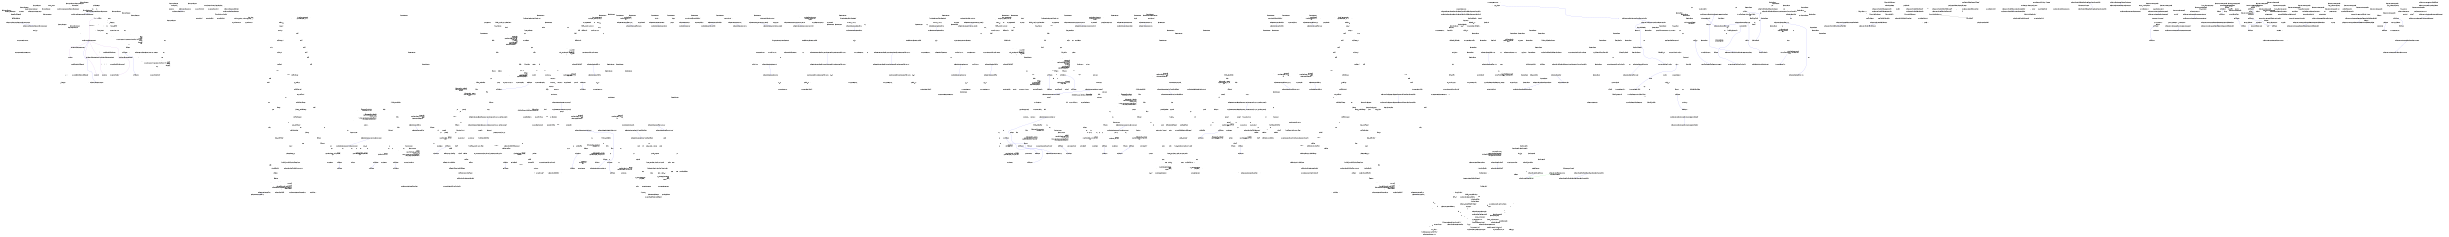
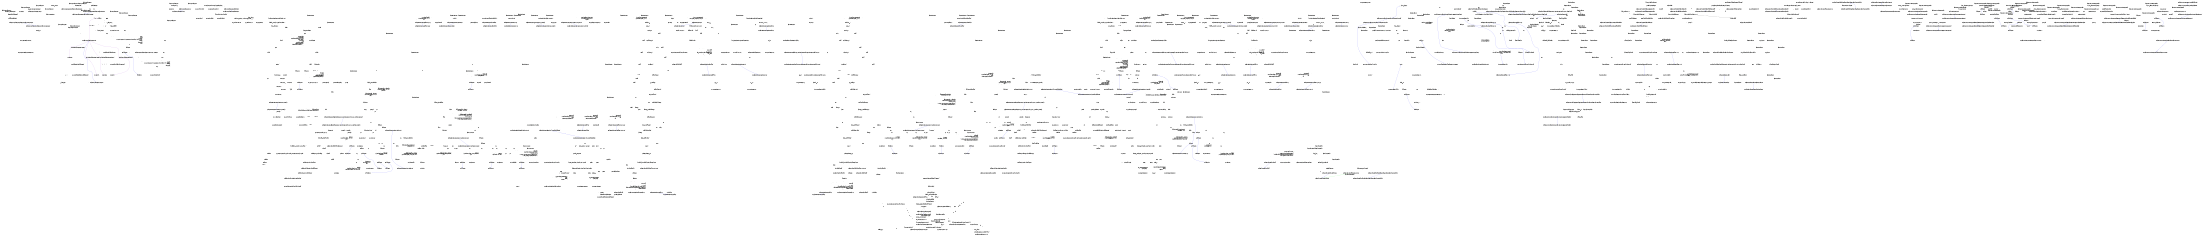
(114, 75) -> (112, 75)
none -> (1580, 110)
